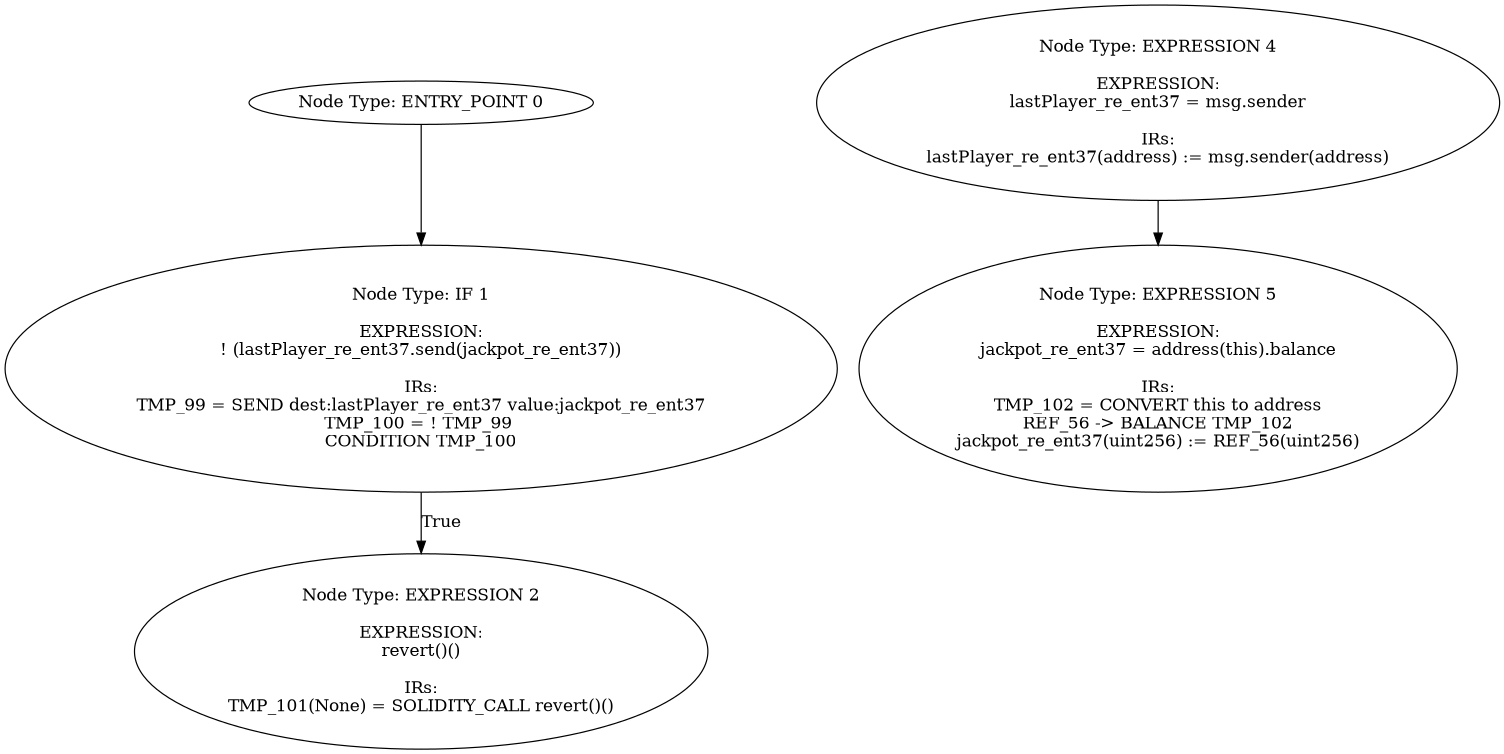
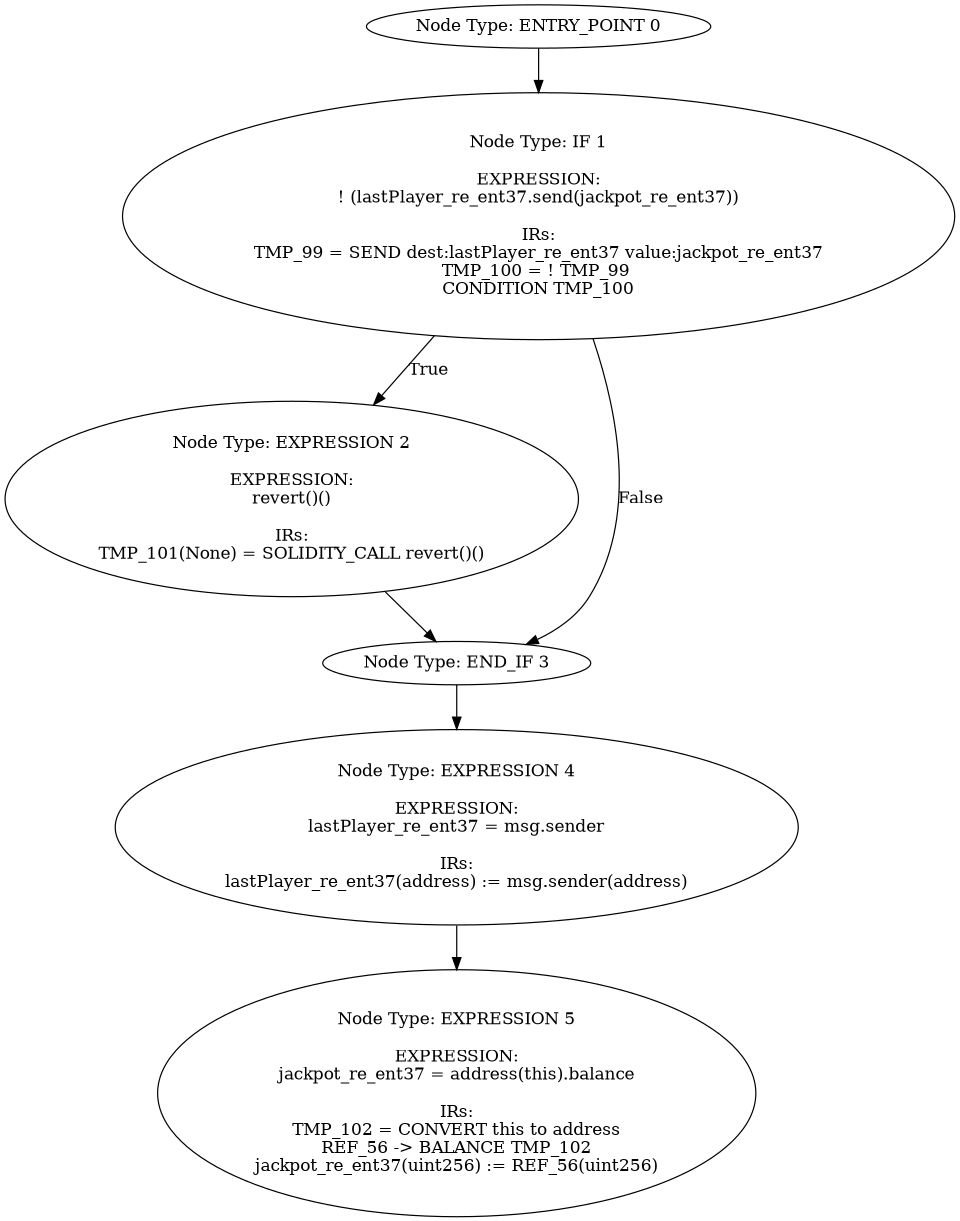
none -> (457, 663)
